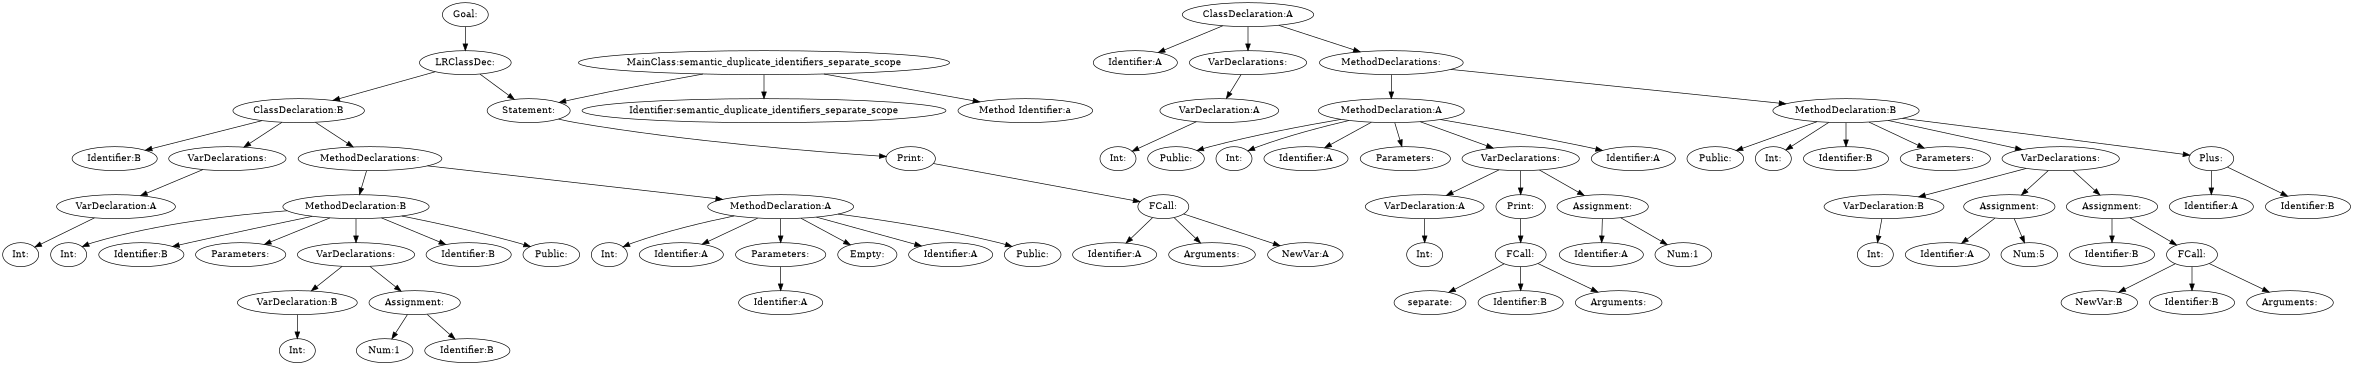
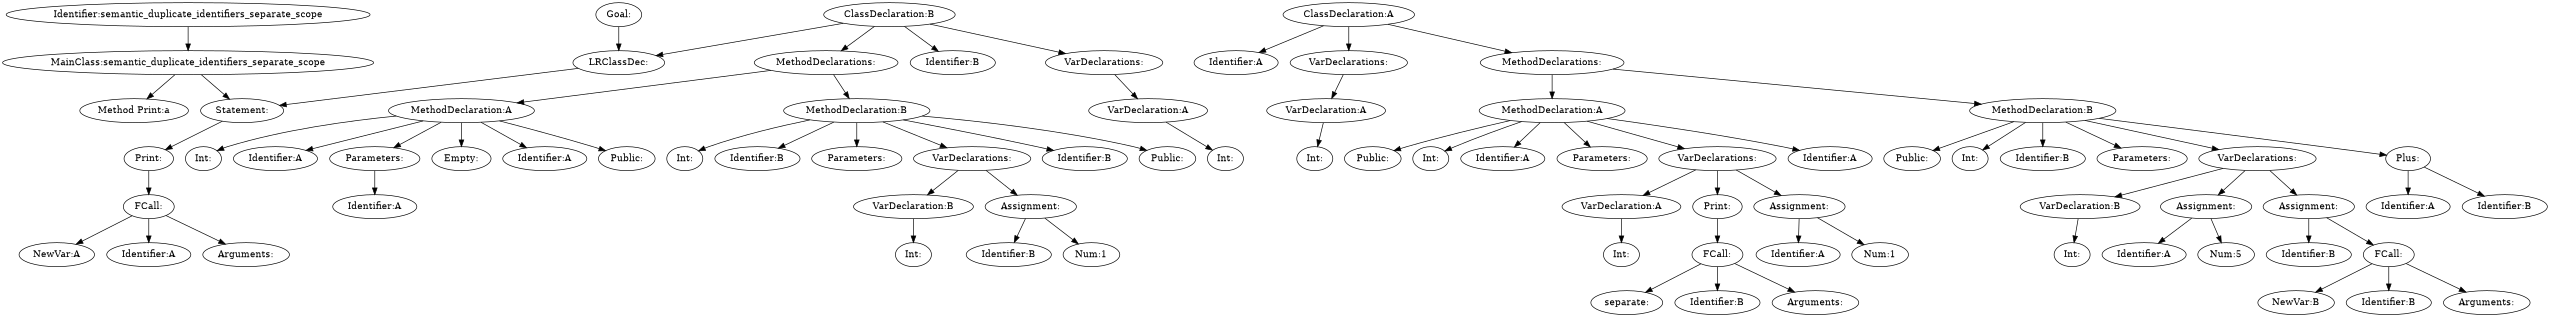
(764, 83) -> (188, 35)
(387, 85) -> (753, 39)
(1025, 111) -> (134, 111)
